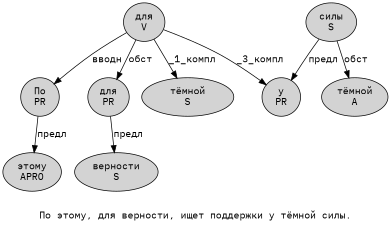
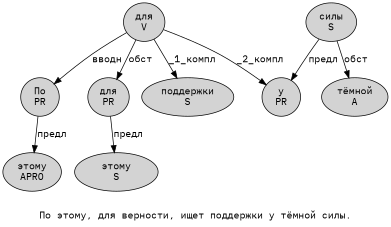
(260, 60) -> (260, 60)
(188, 97) -> (188, 97)
(116, 172) -> (116, 172)
